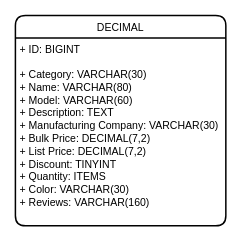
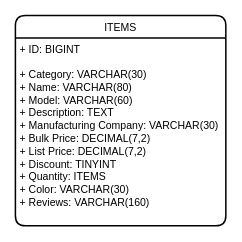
(120, 27) -> (120, 27)
